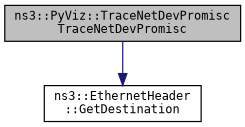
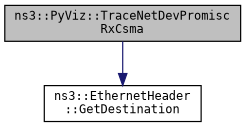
(123, 23) -> (123, 23)
